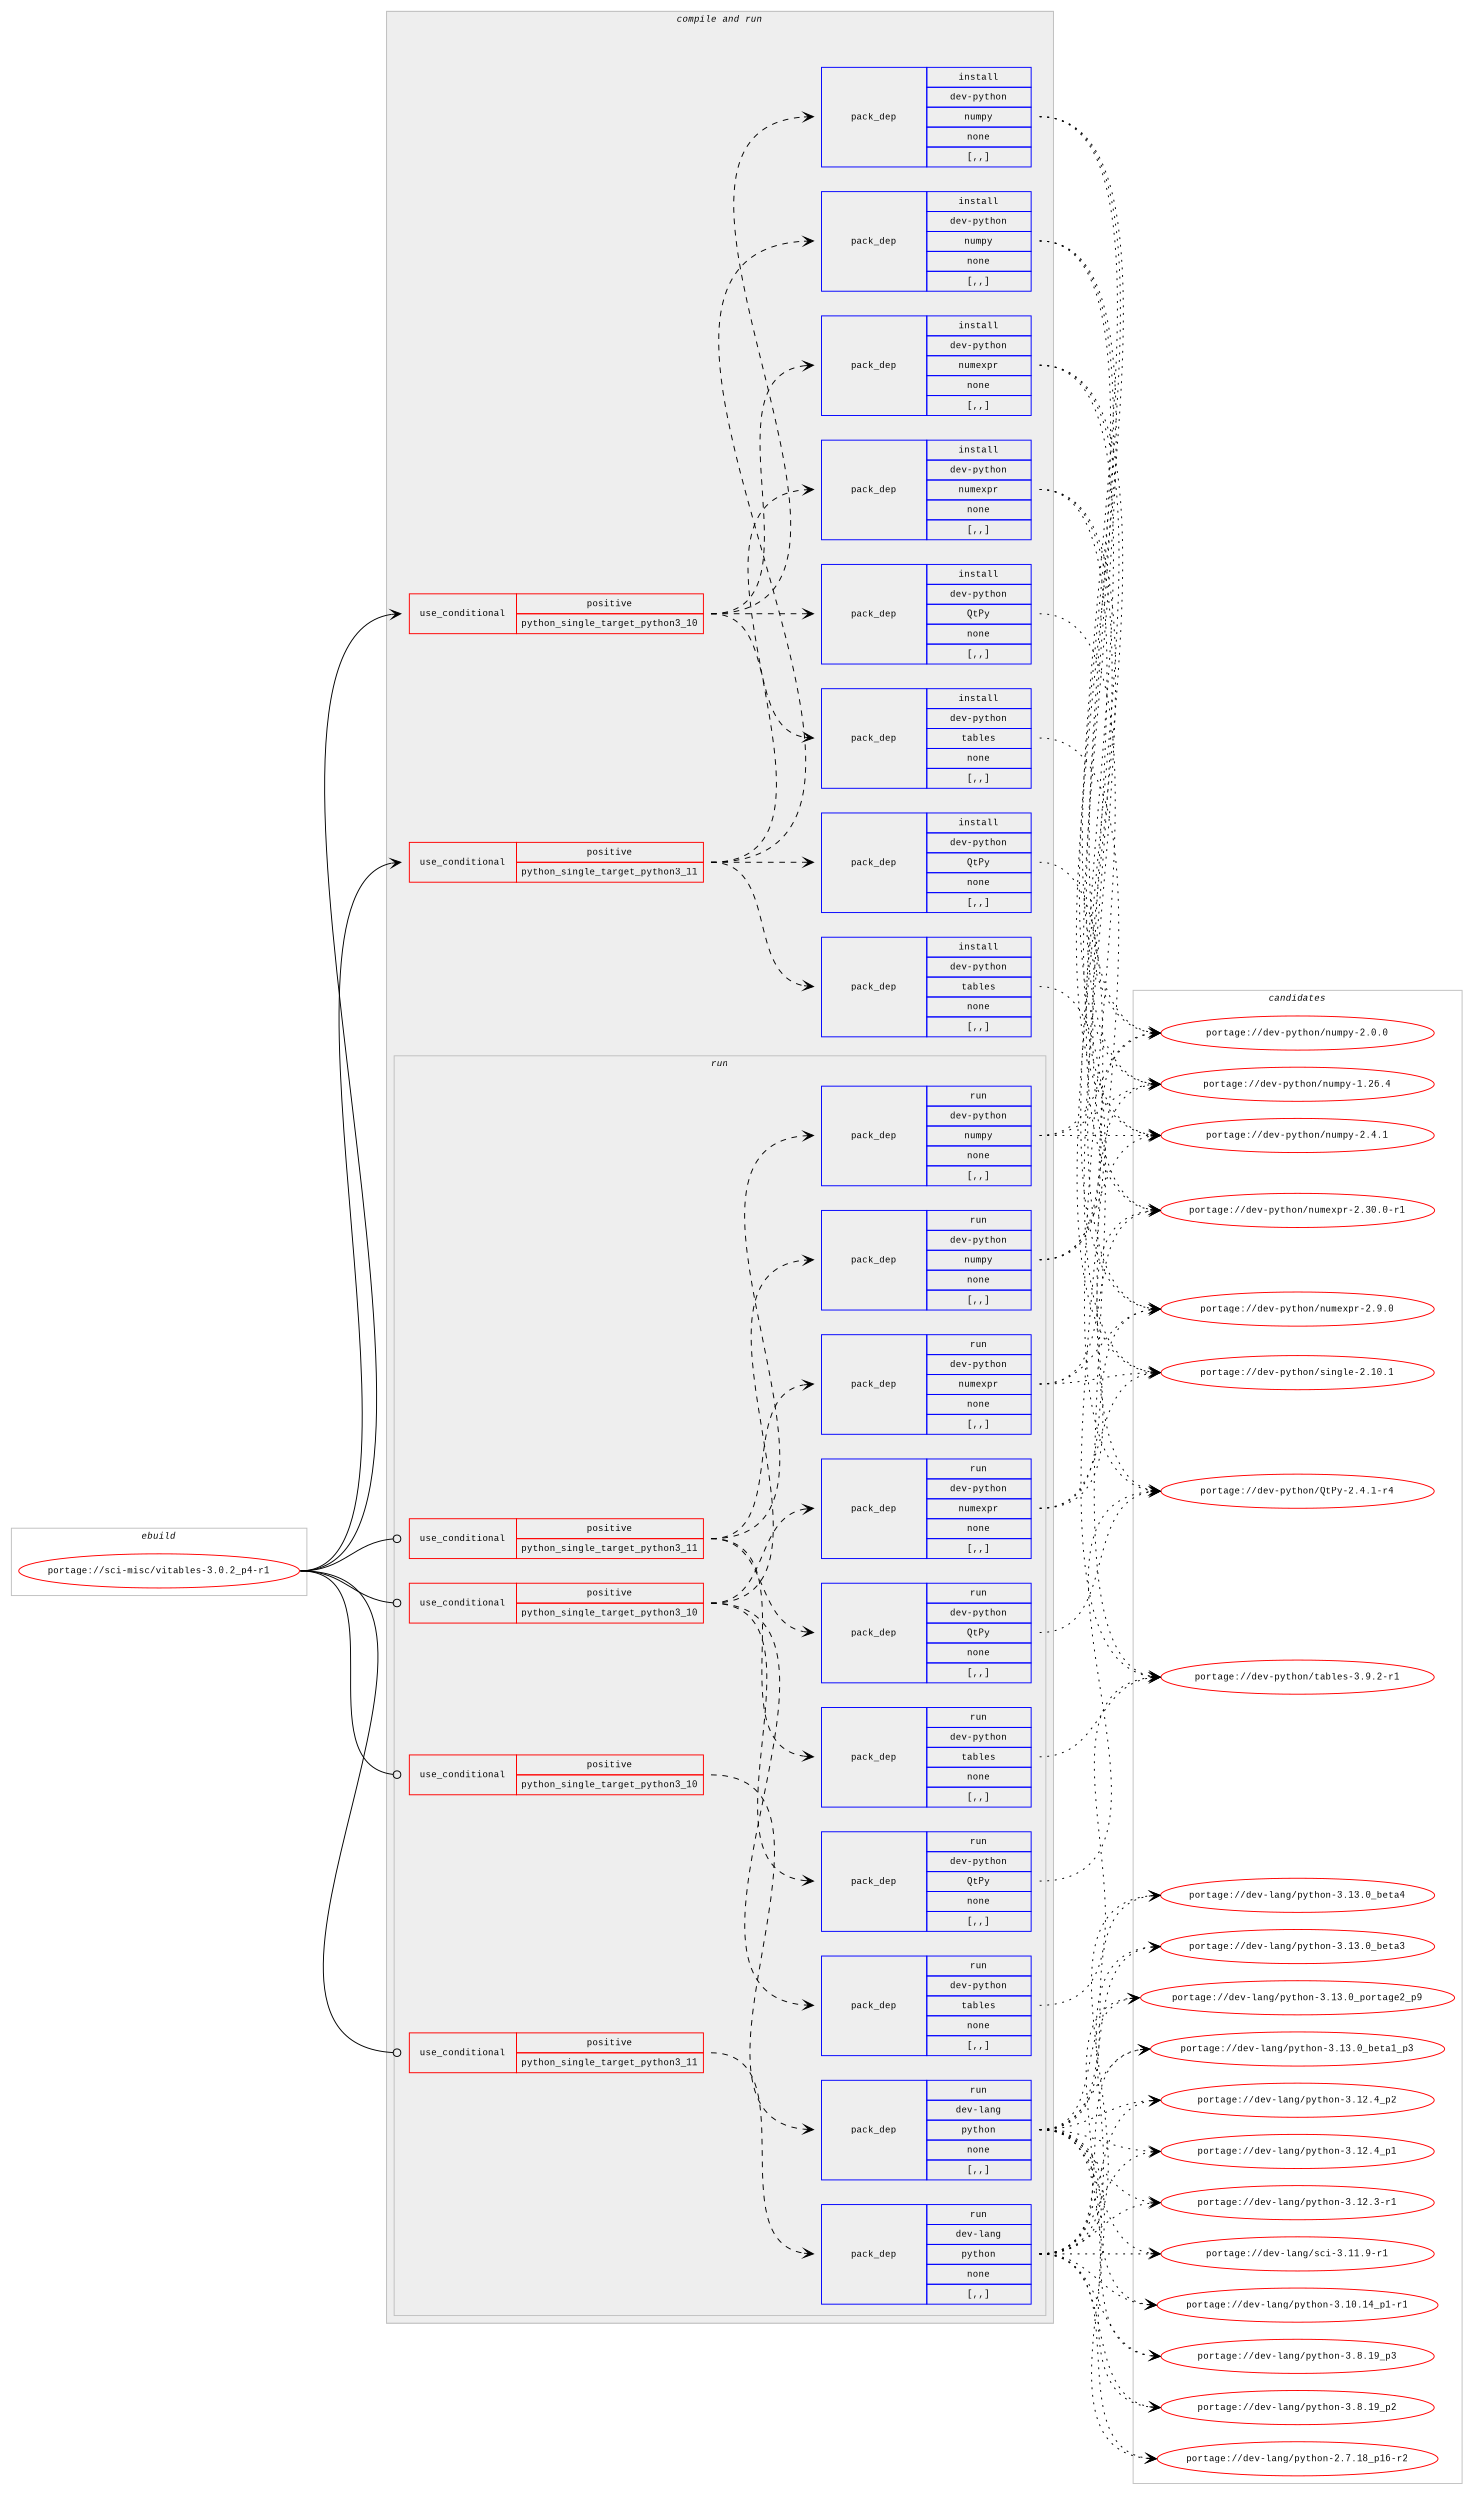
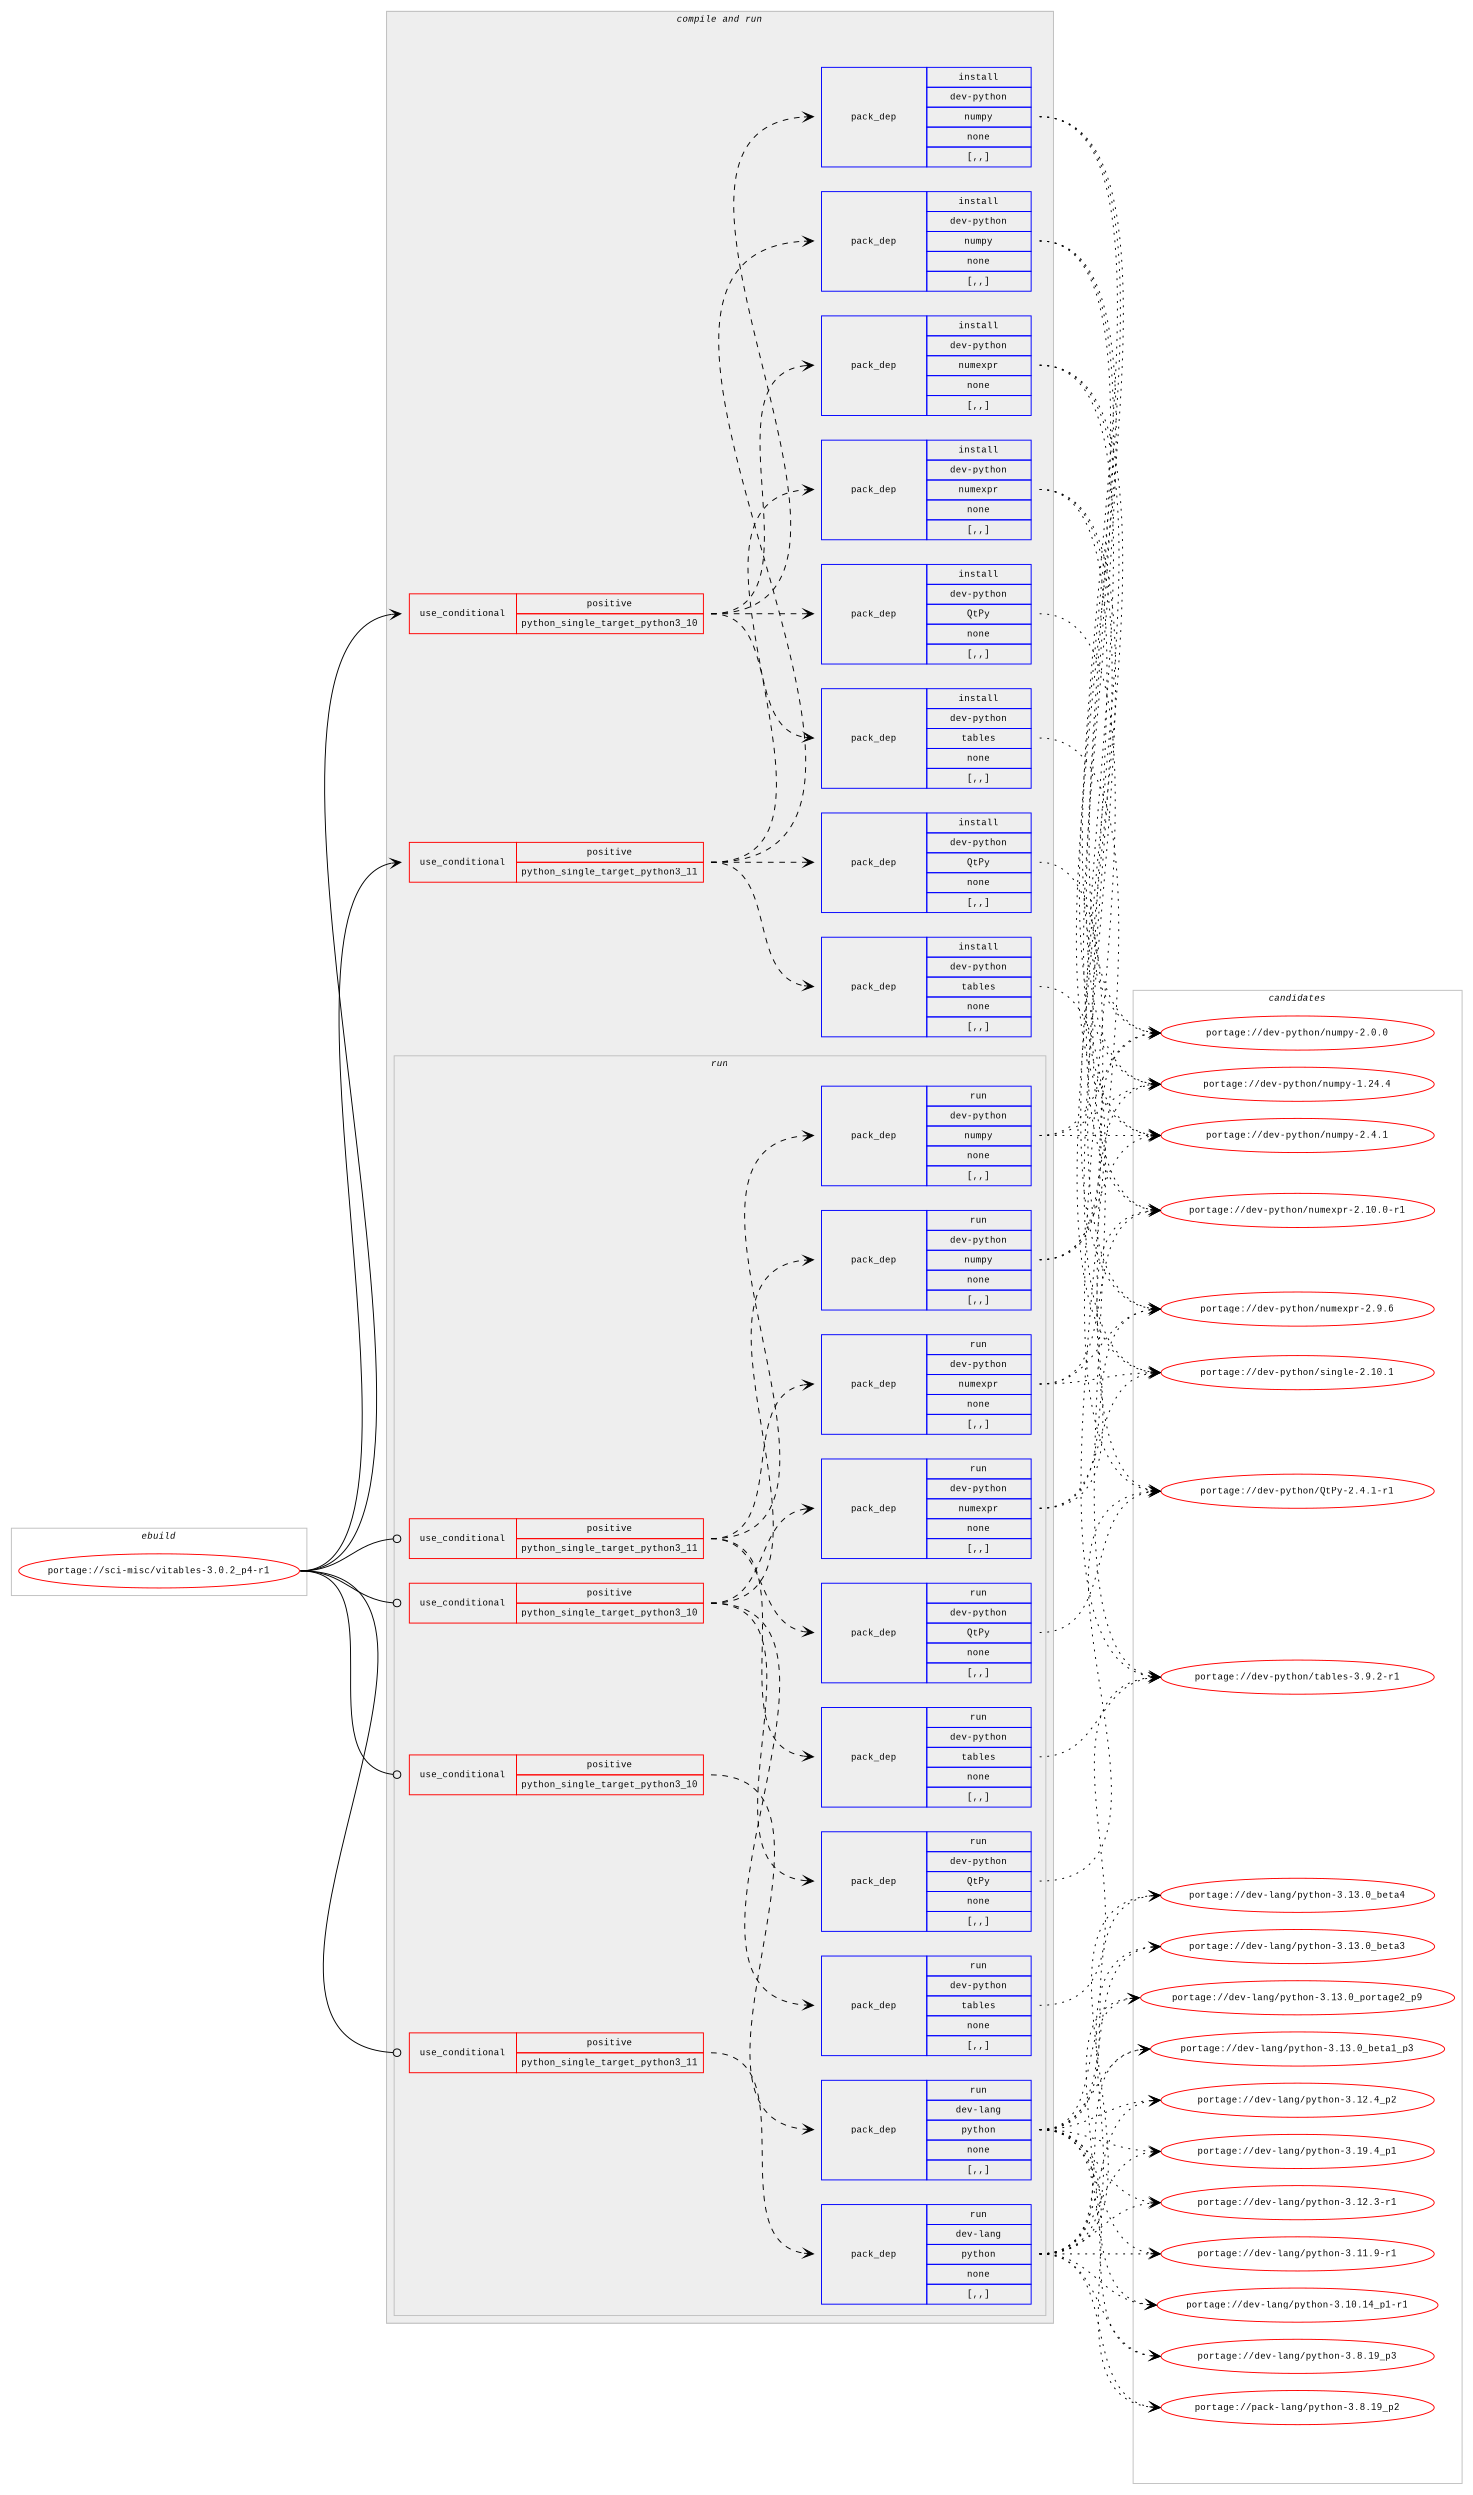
(1298, 1084) -> (1298, 1084)
(1298, 1210) -> (1298, 1210)
(1298, 1309) -> (1298, 1309)
(1298, 1491) -> (1298, 1491)
(1298, 2151) -> (1298, 2151)
(1298, 2254) -> (1298, 2254)
(1298, 2408) -> (1298, 2408)
(1298, 2459) -> none
